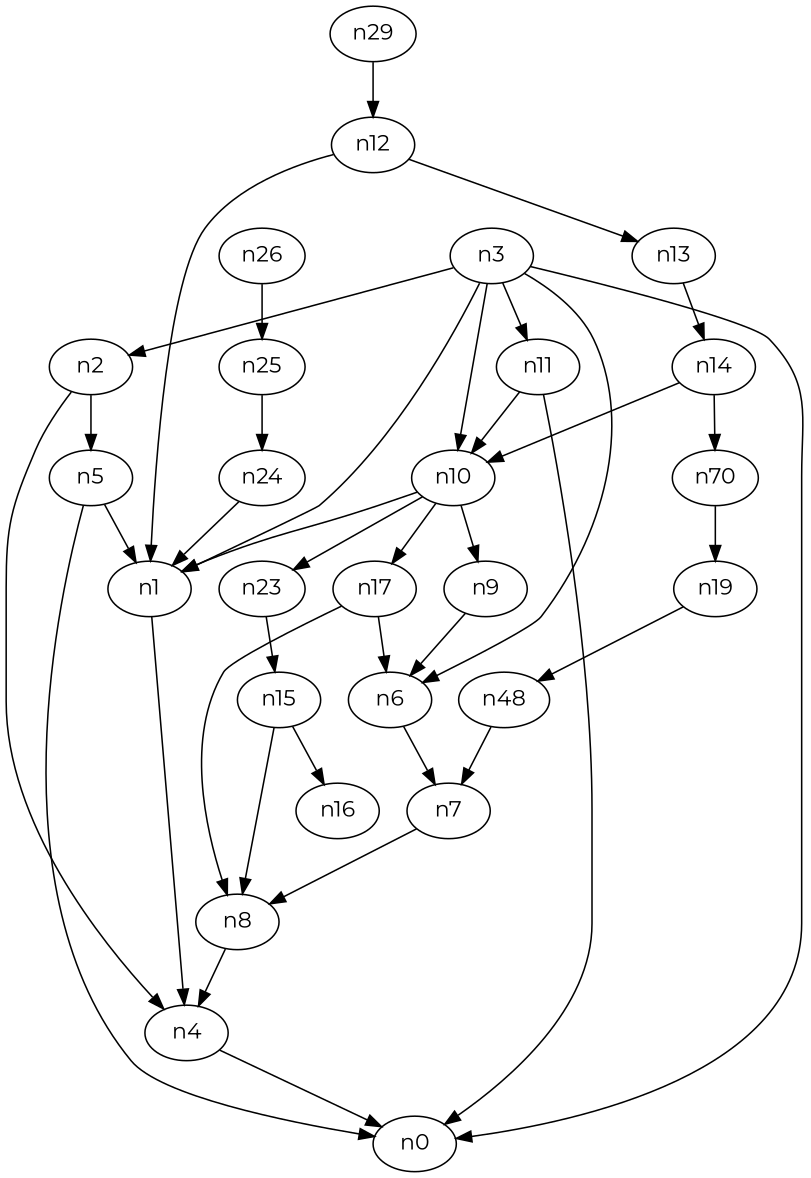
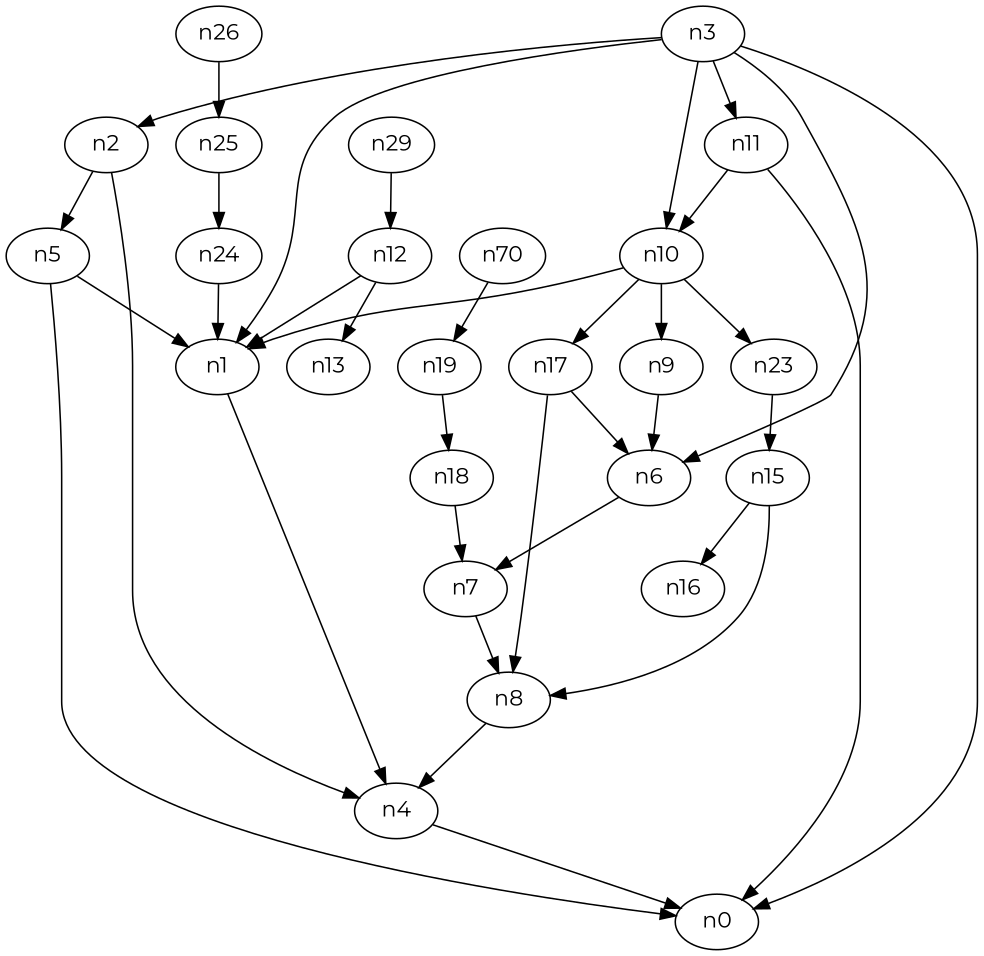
(714, 367) -> none
(504, 700) -> (452, 478)
